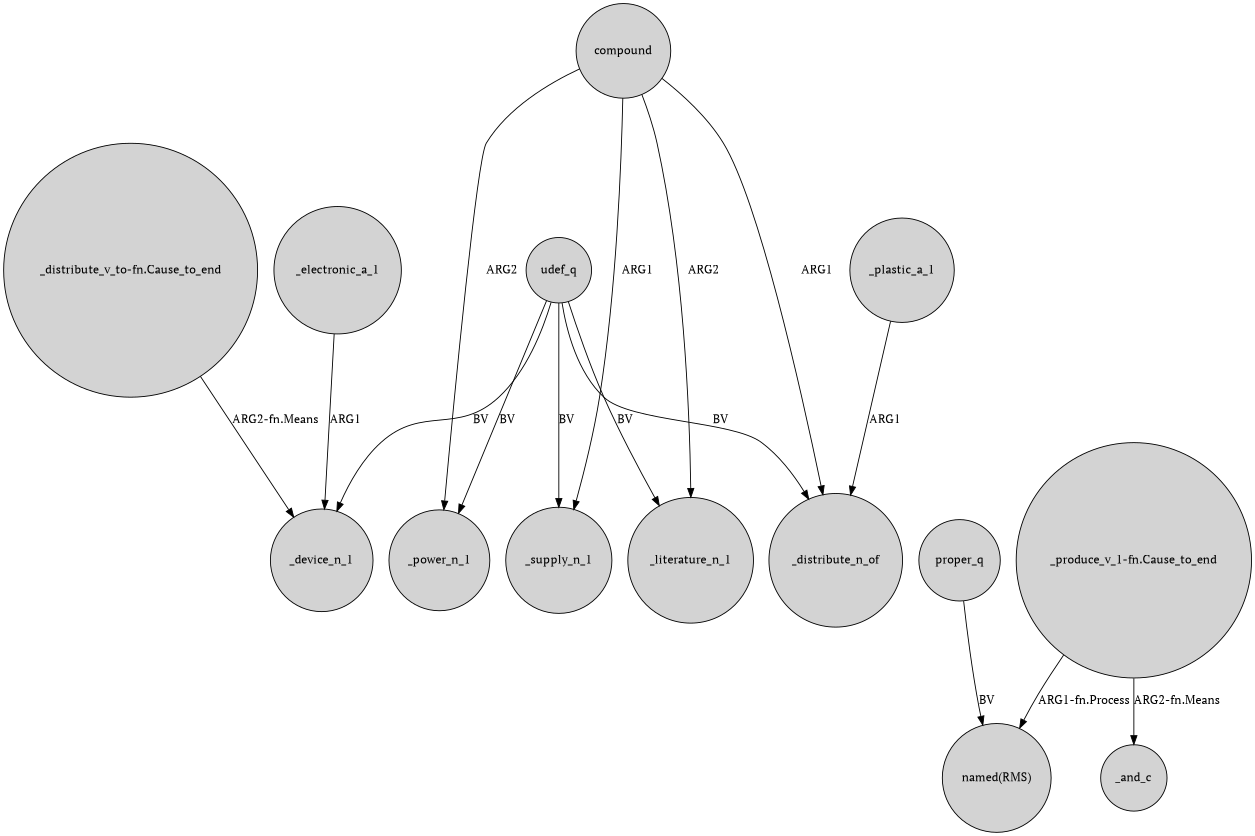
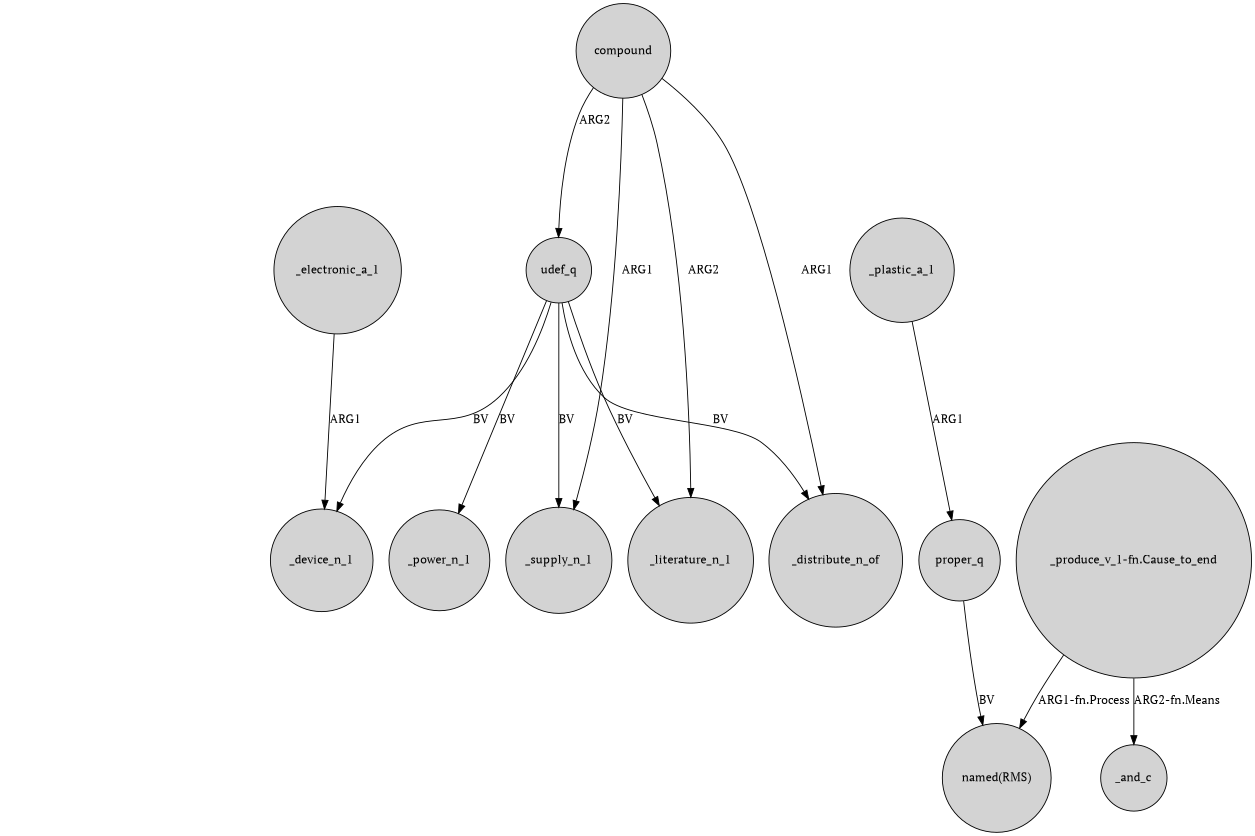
(469, 261) -> (567, 155)
(131, 270) -> none
(872, 404) -> (931, 416)
